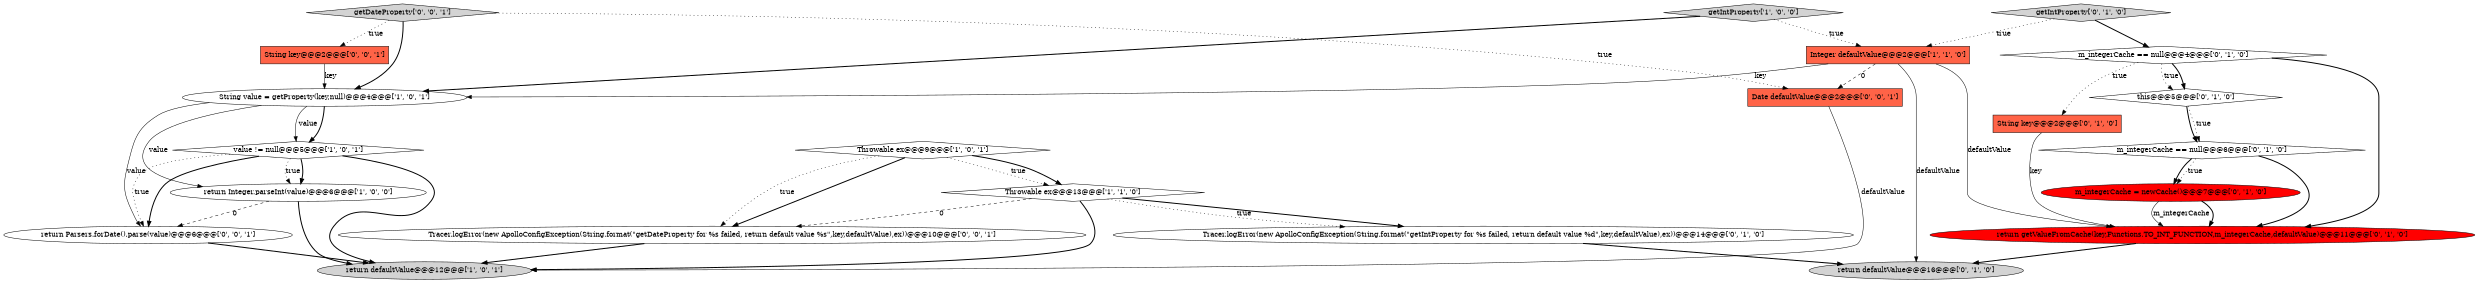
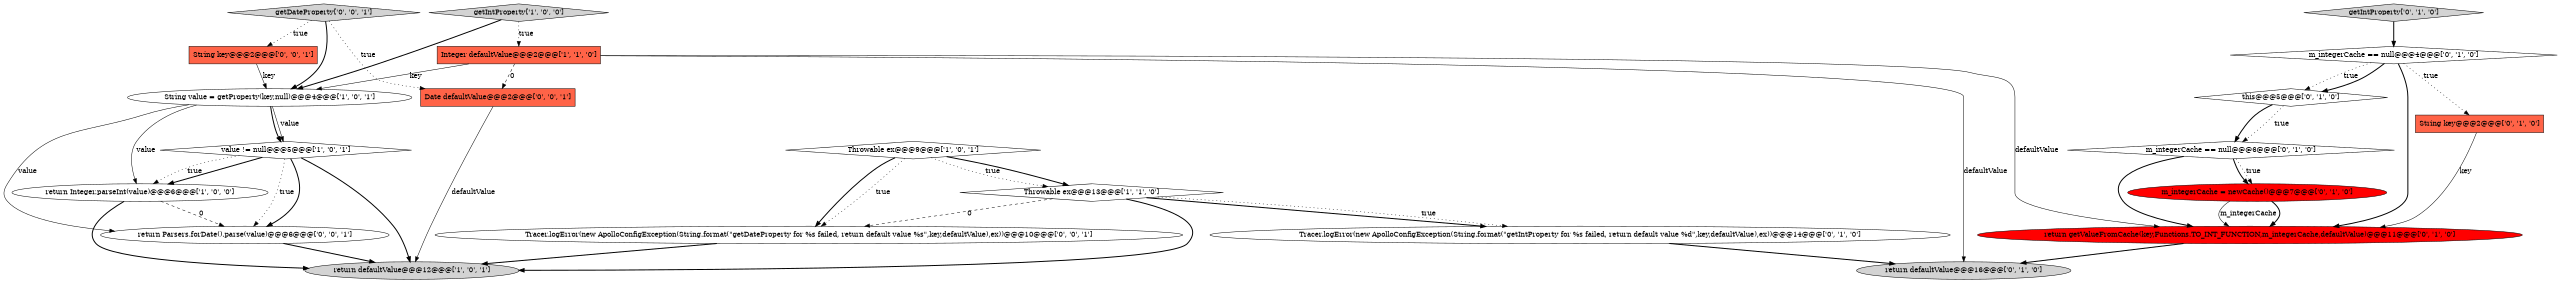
(1993, 32) -> none
